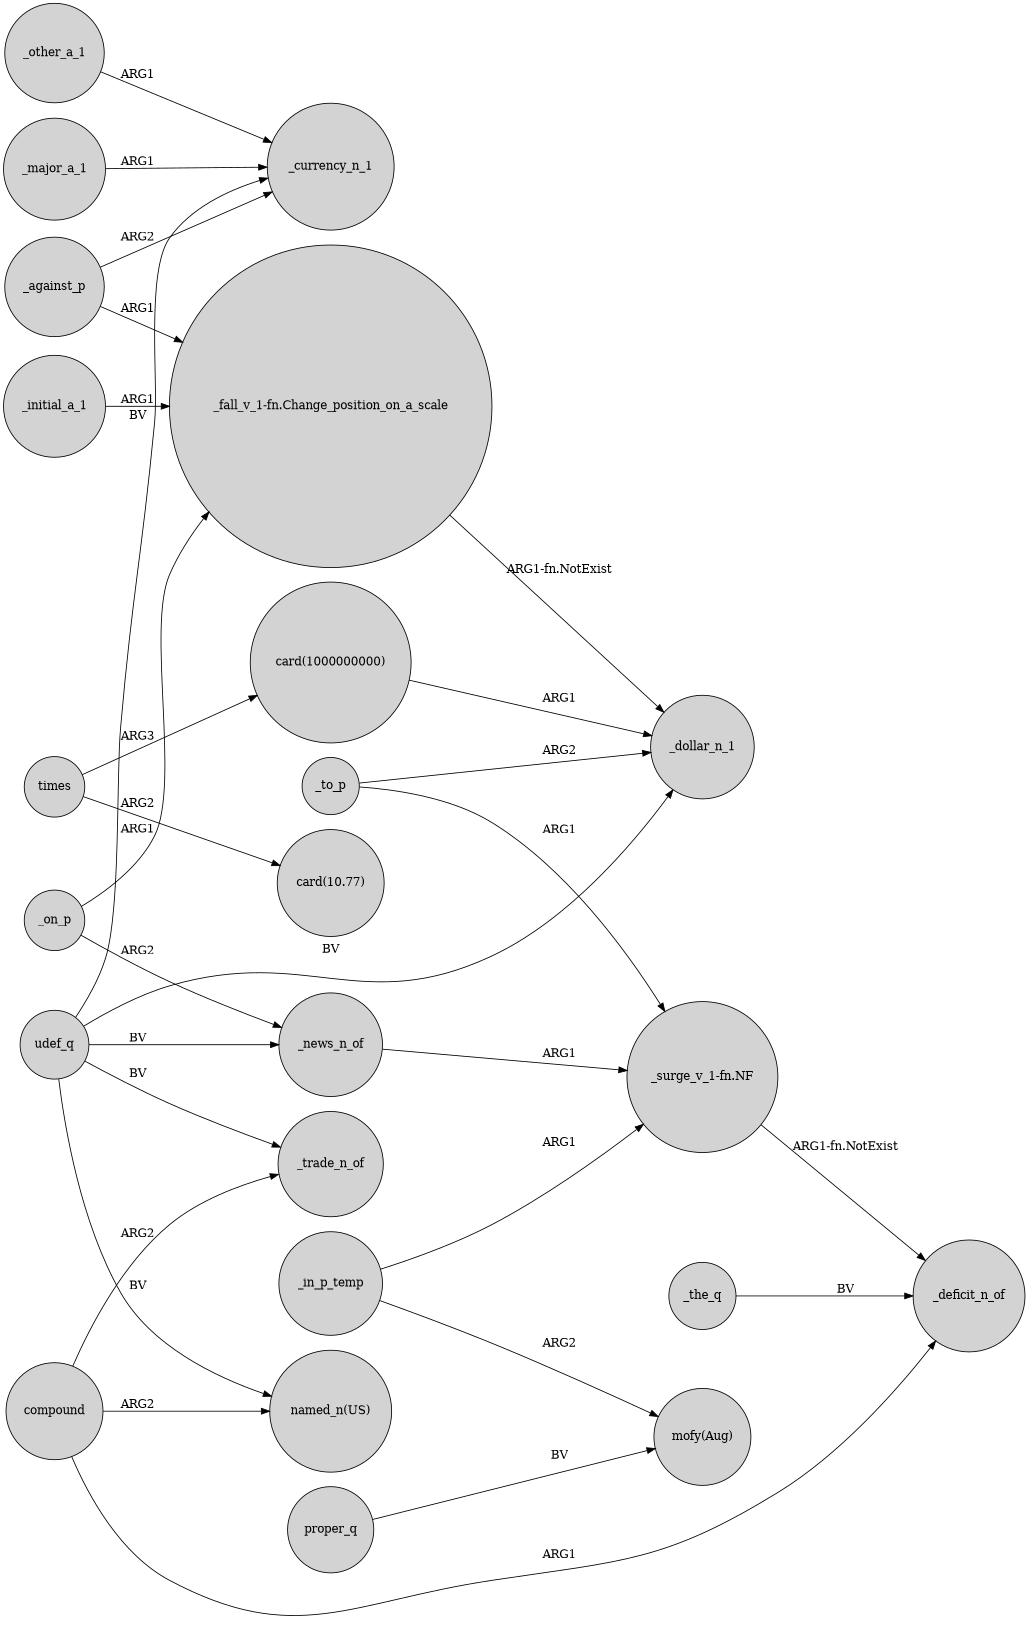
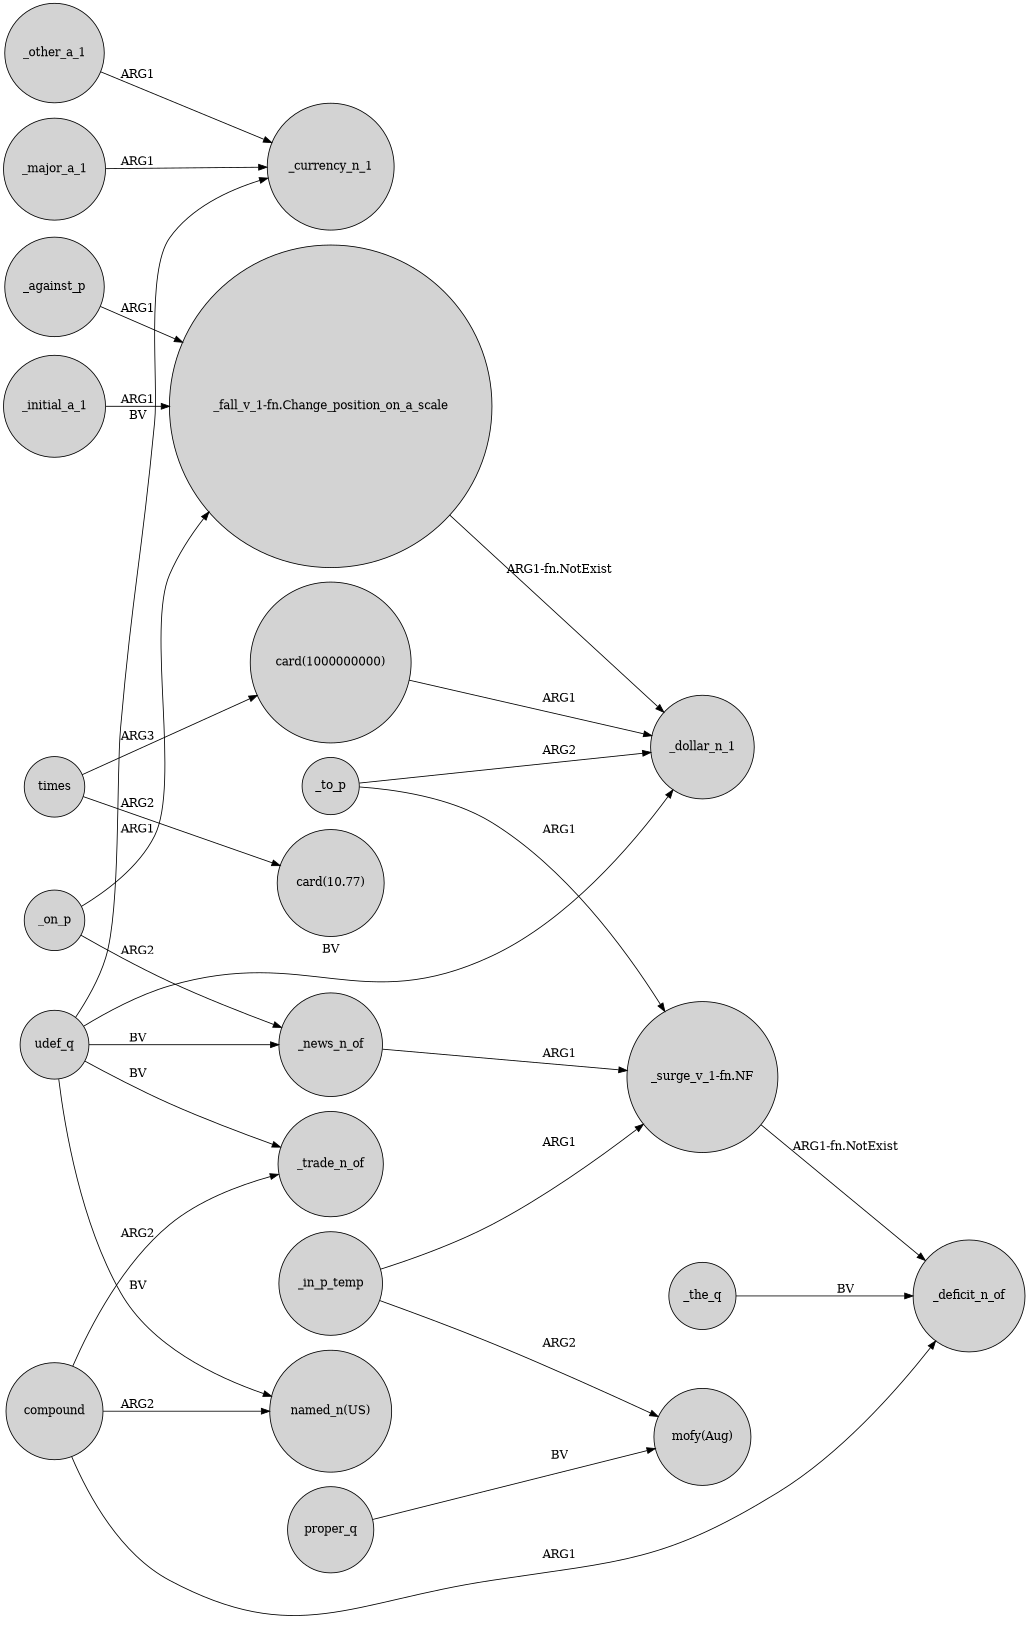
(182, 231) -> none
